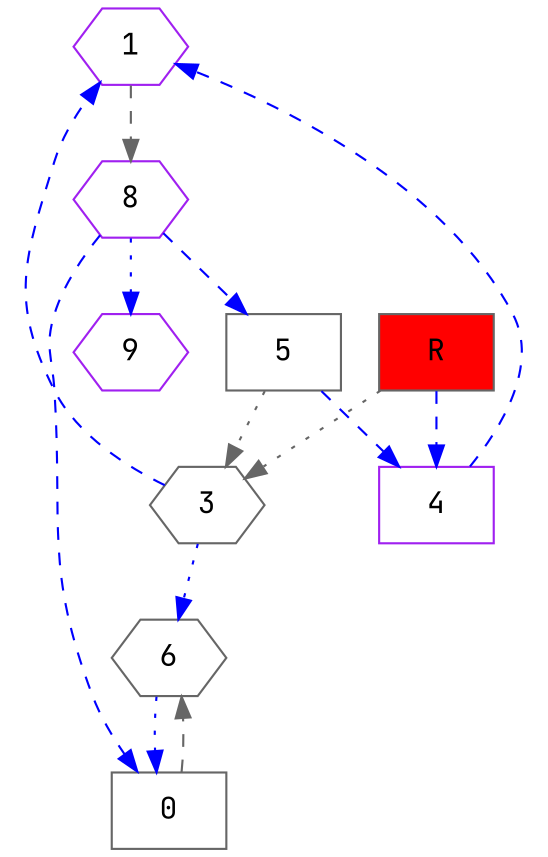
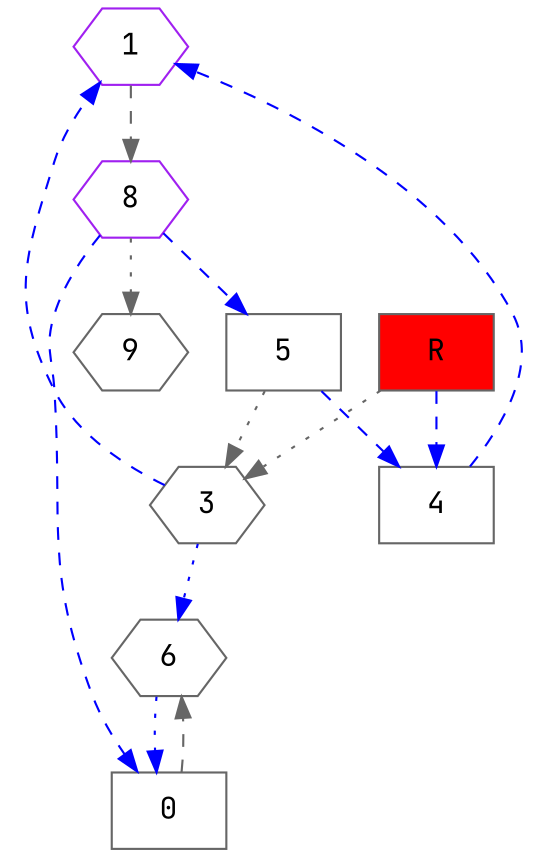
(131, 265) -> (131, 265)
(131, 352) -> (131, 352)
(436, 505) -> (436, 505)
